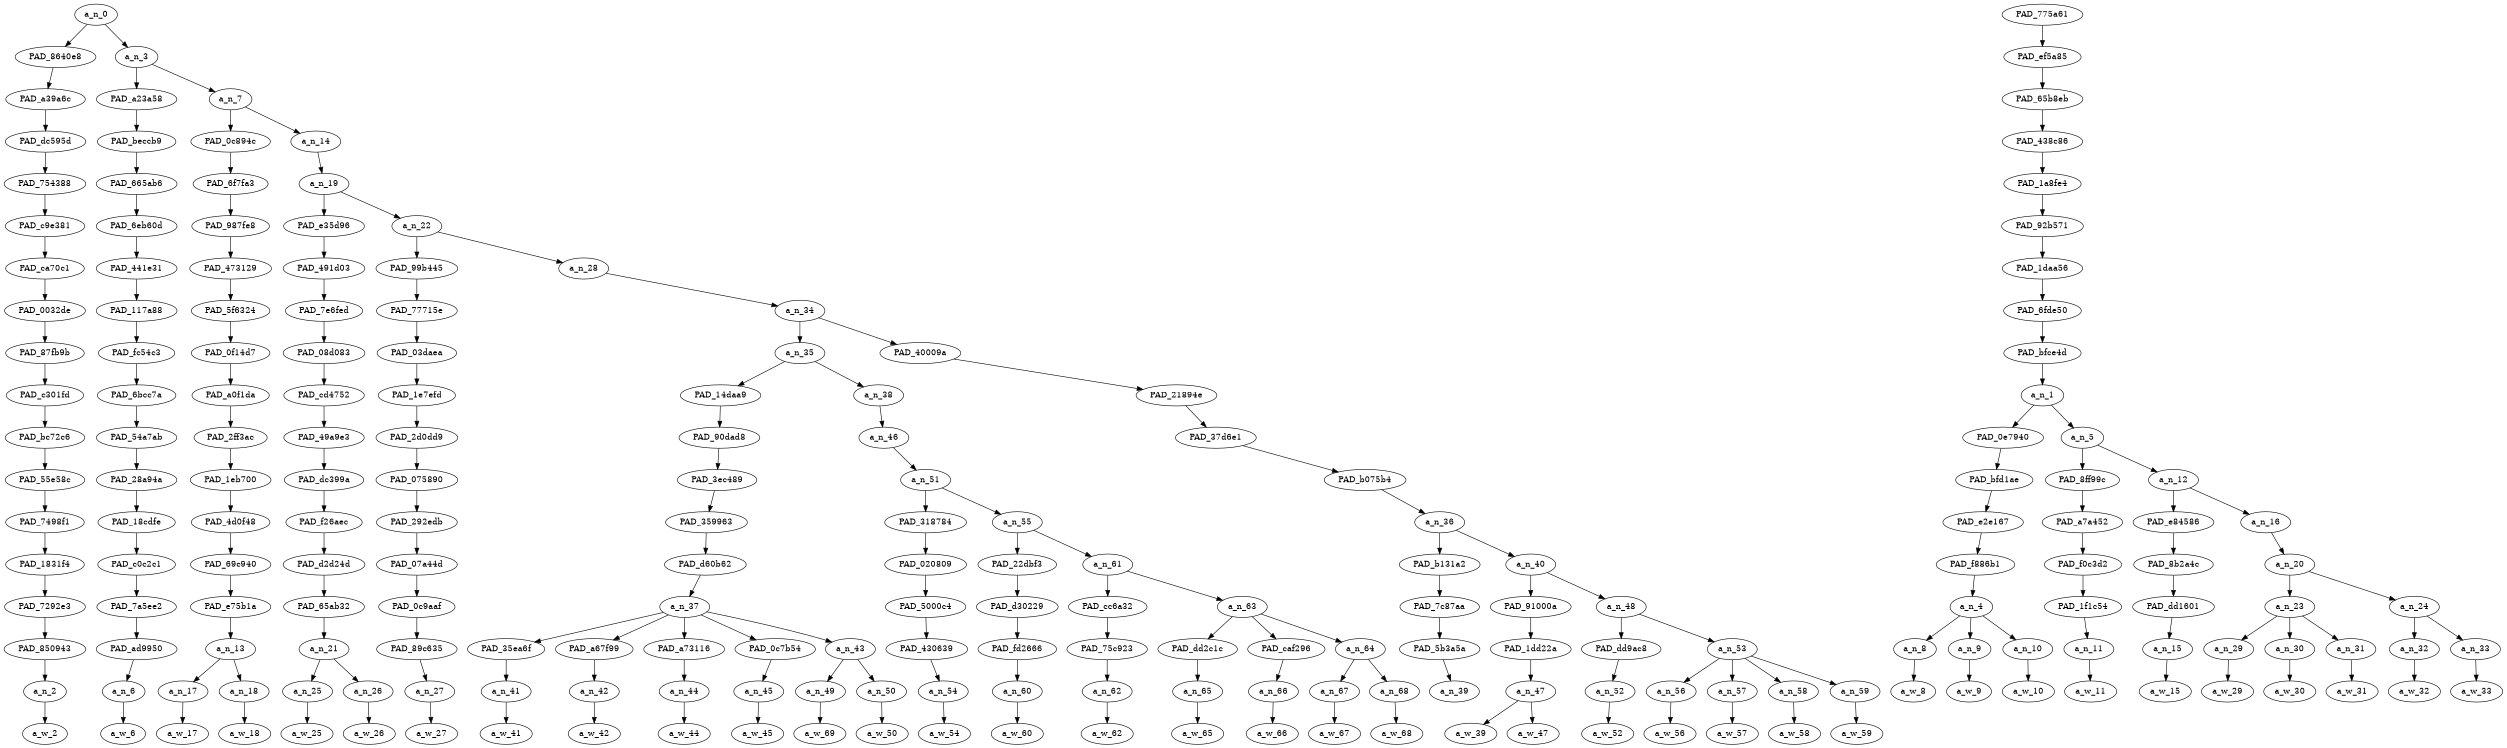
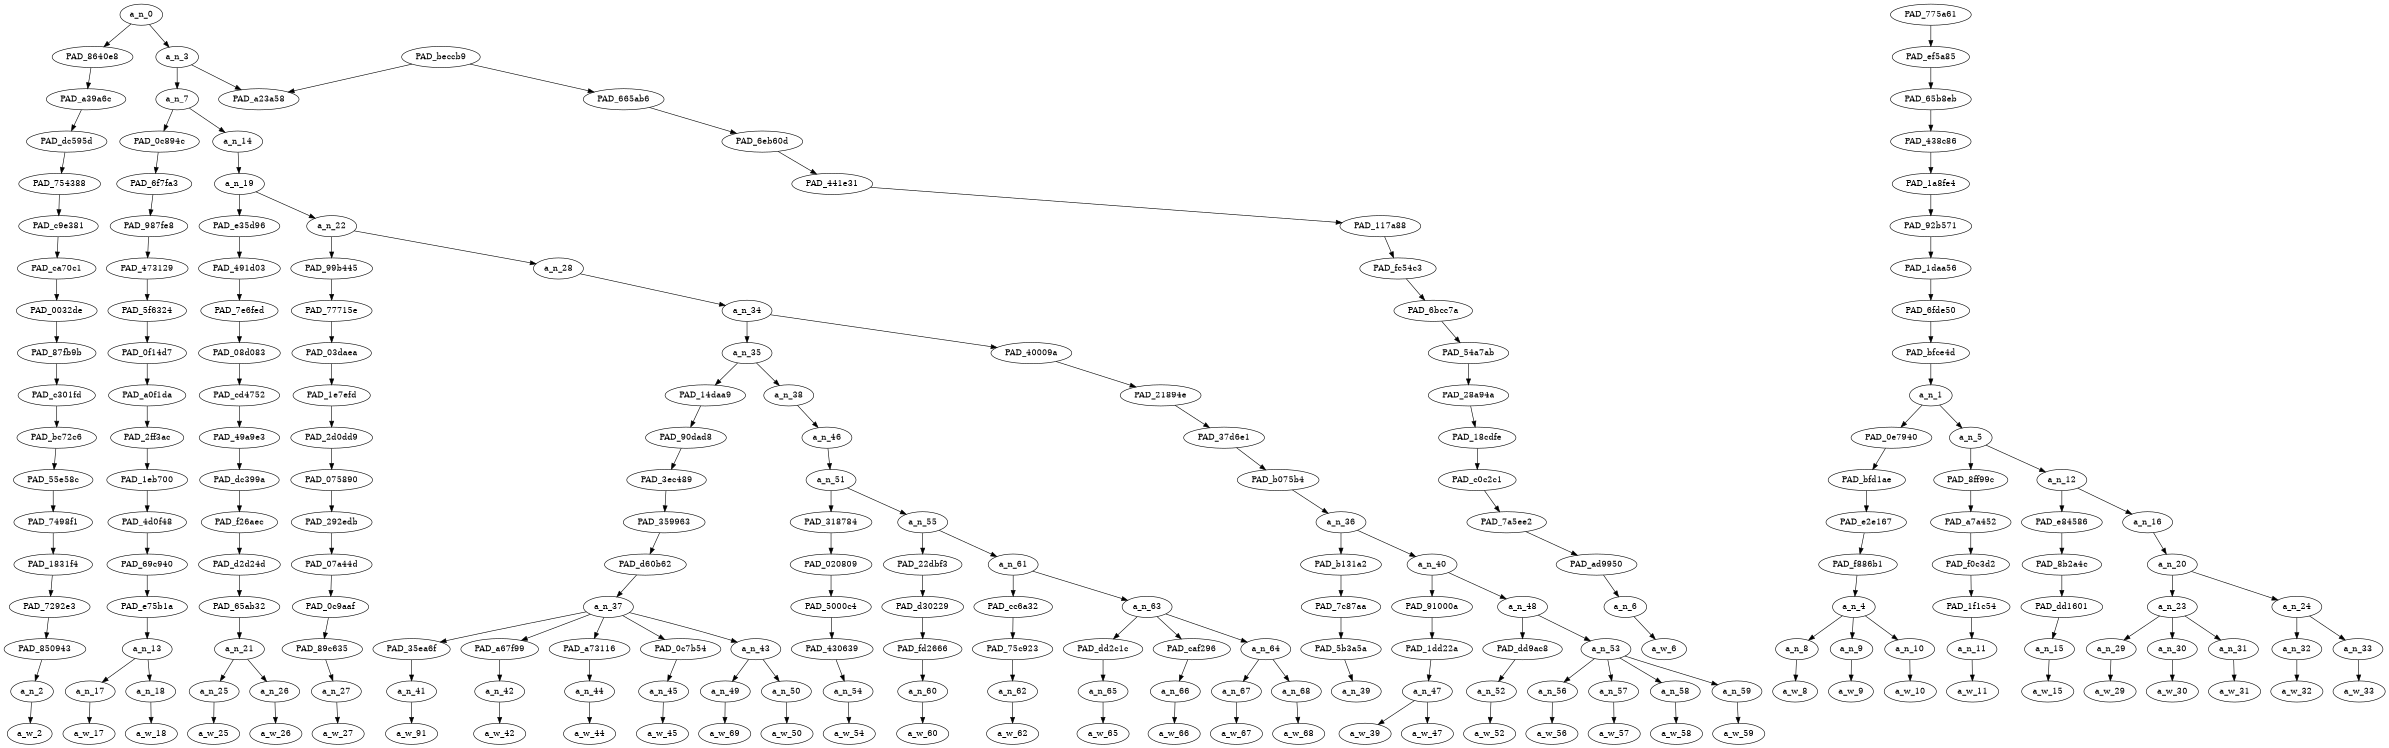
(137, 118) -> (353, 77)
(506, 734) -> (412, 734)
